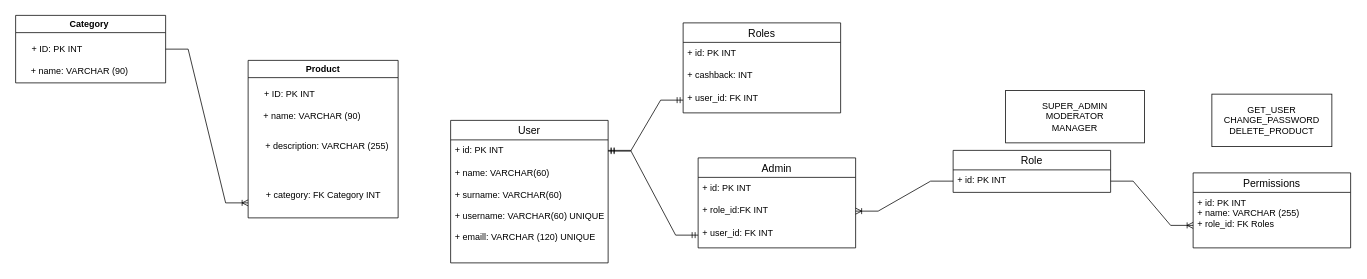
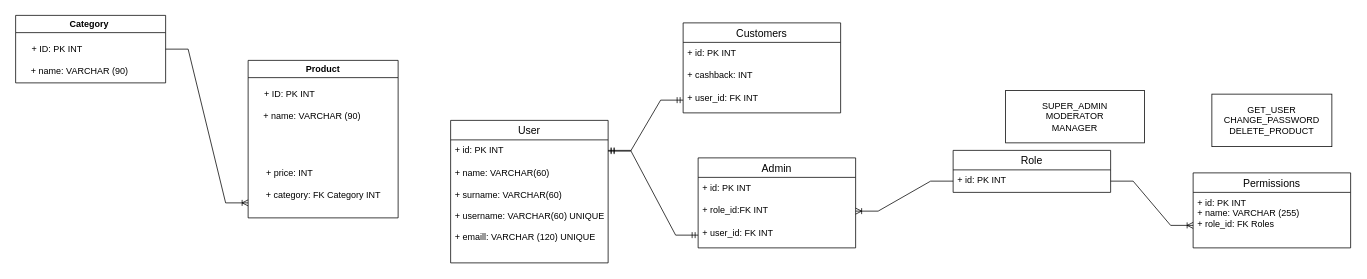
(761, 33) -> (761, 33)
(327, 147) -> none
none -> (289, 173)
